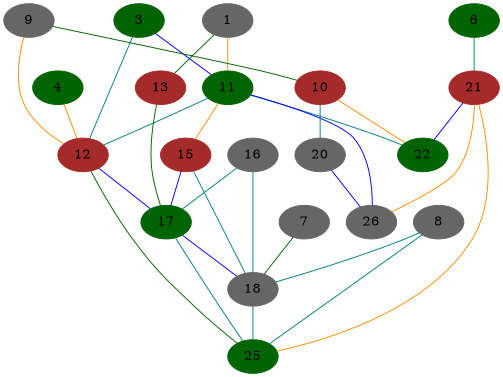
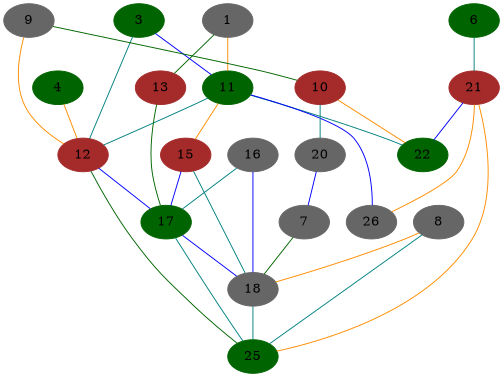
(346, 189) -> (312, 188)
(253, 222) -> (253, 222)
(348, 260) -> (348, 260)
